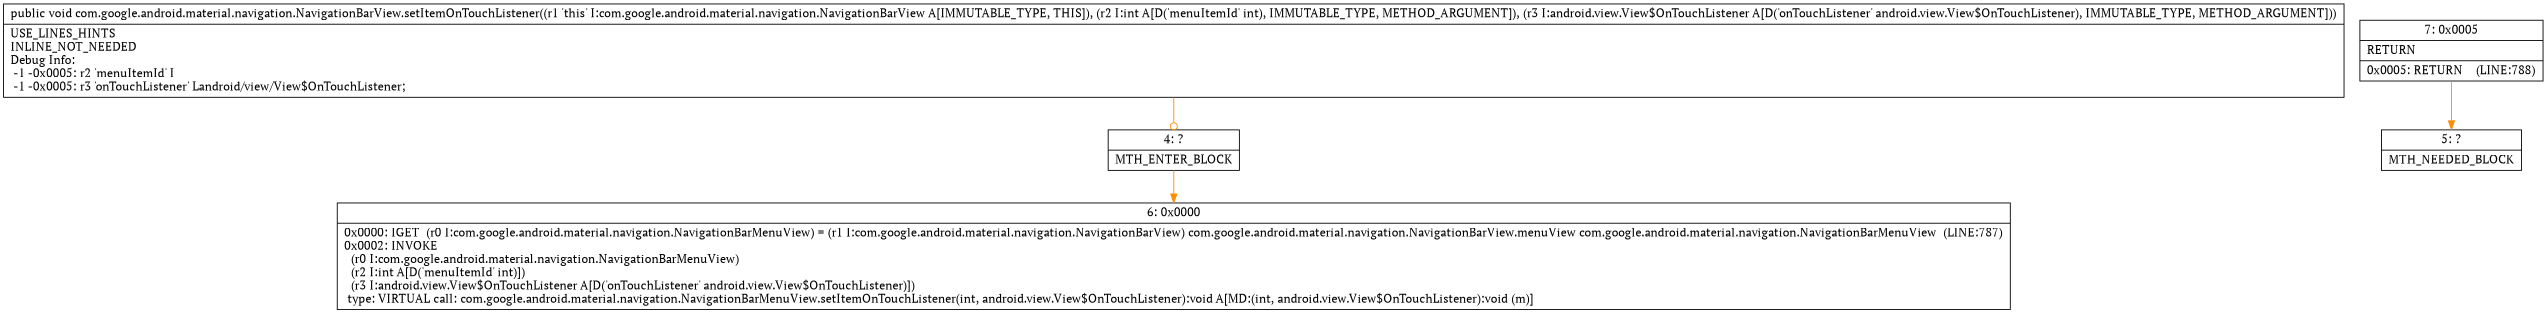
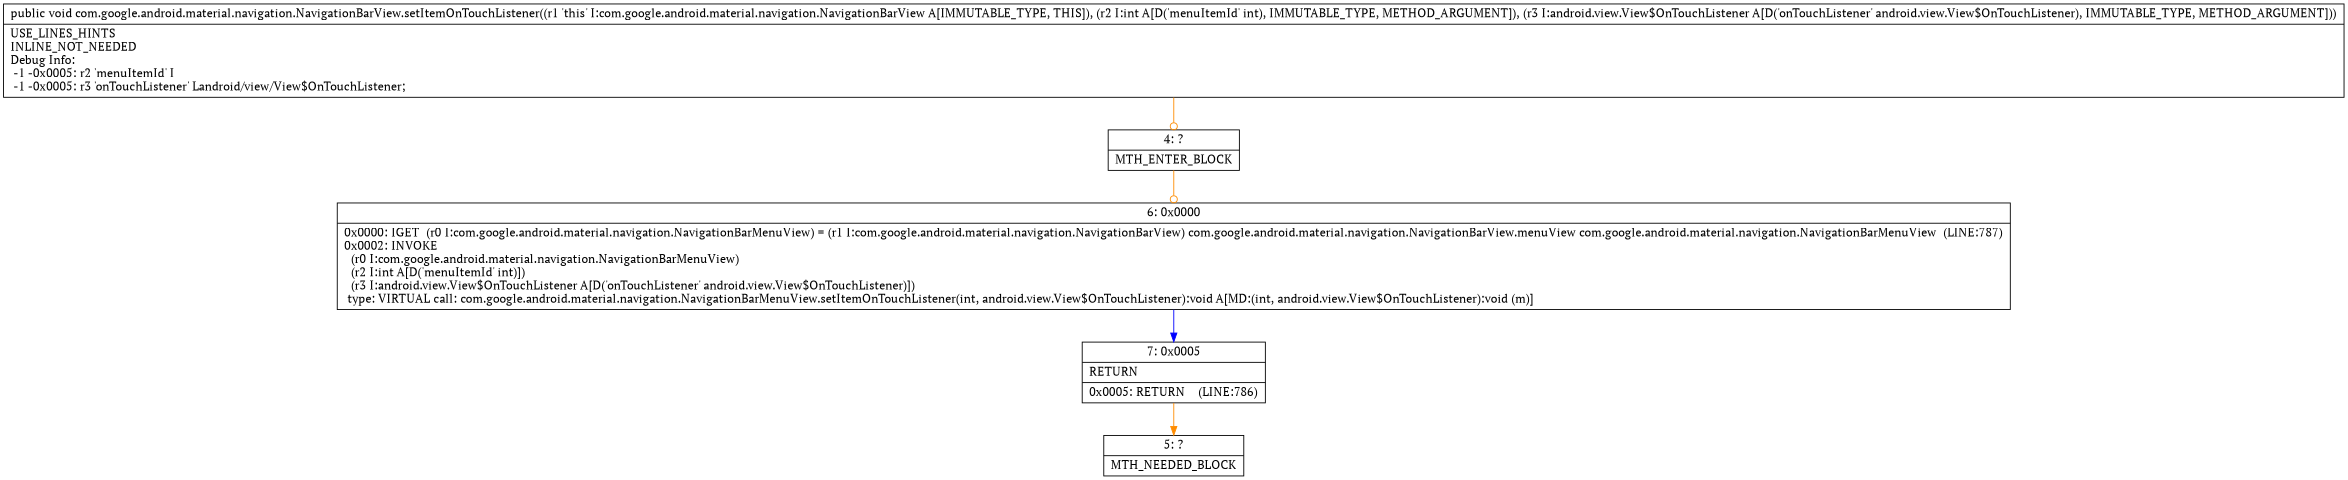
(2451, 70) -> (1174, 392)
(1174, 182) -> (1174, 183)
none -> (1174, 321)
